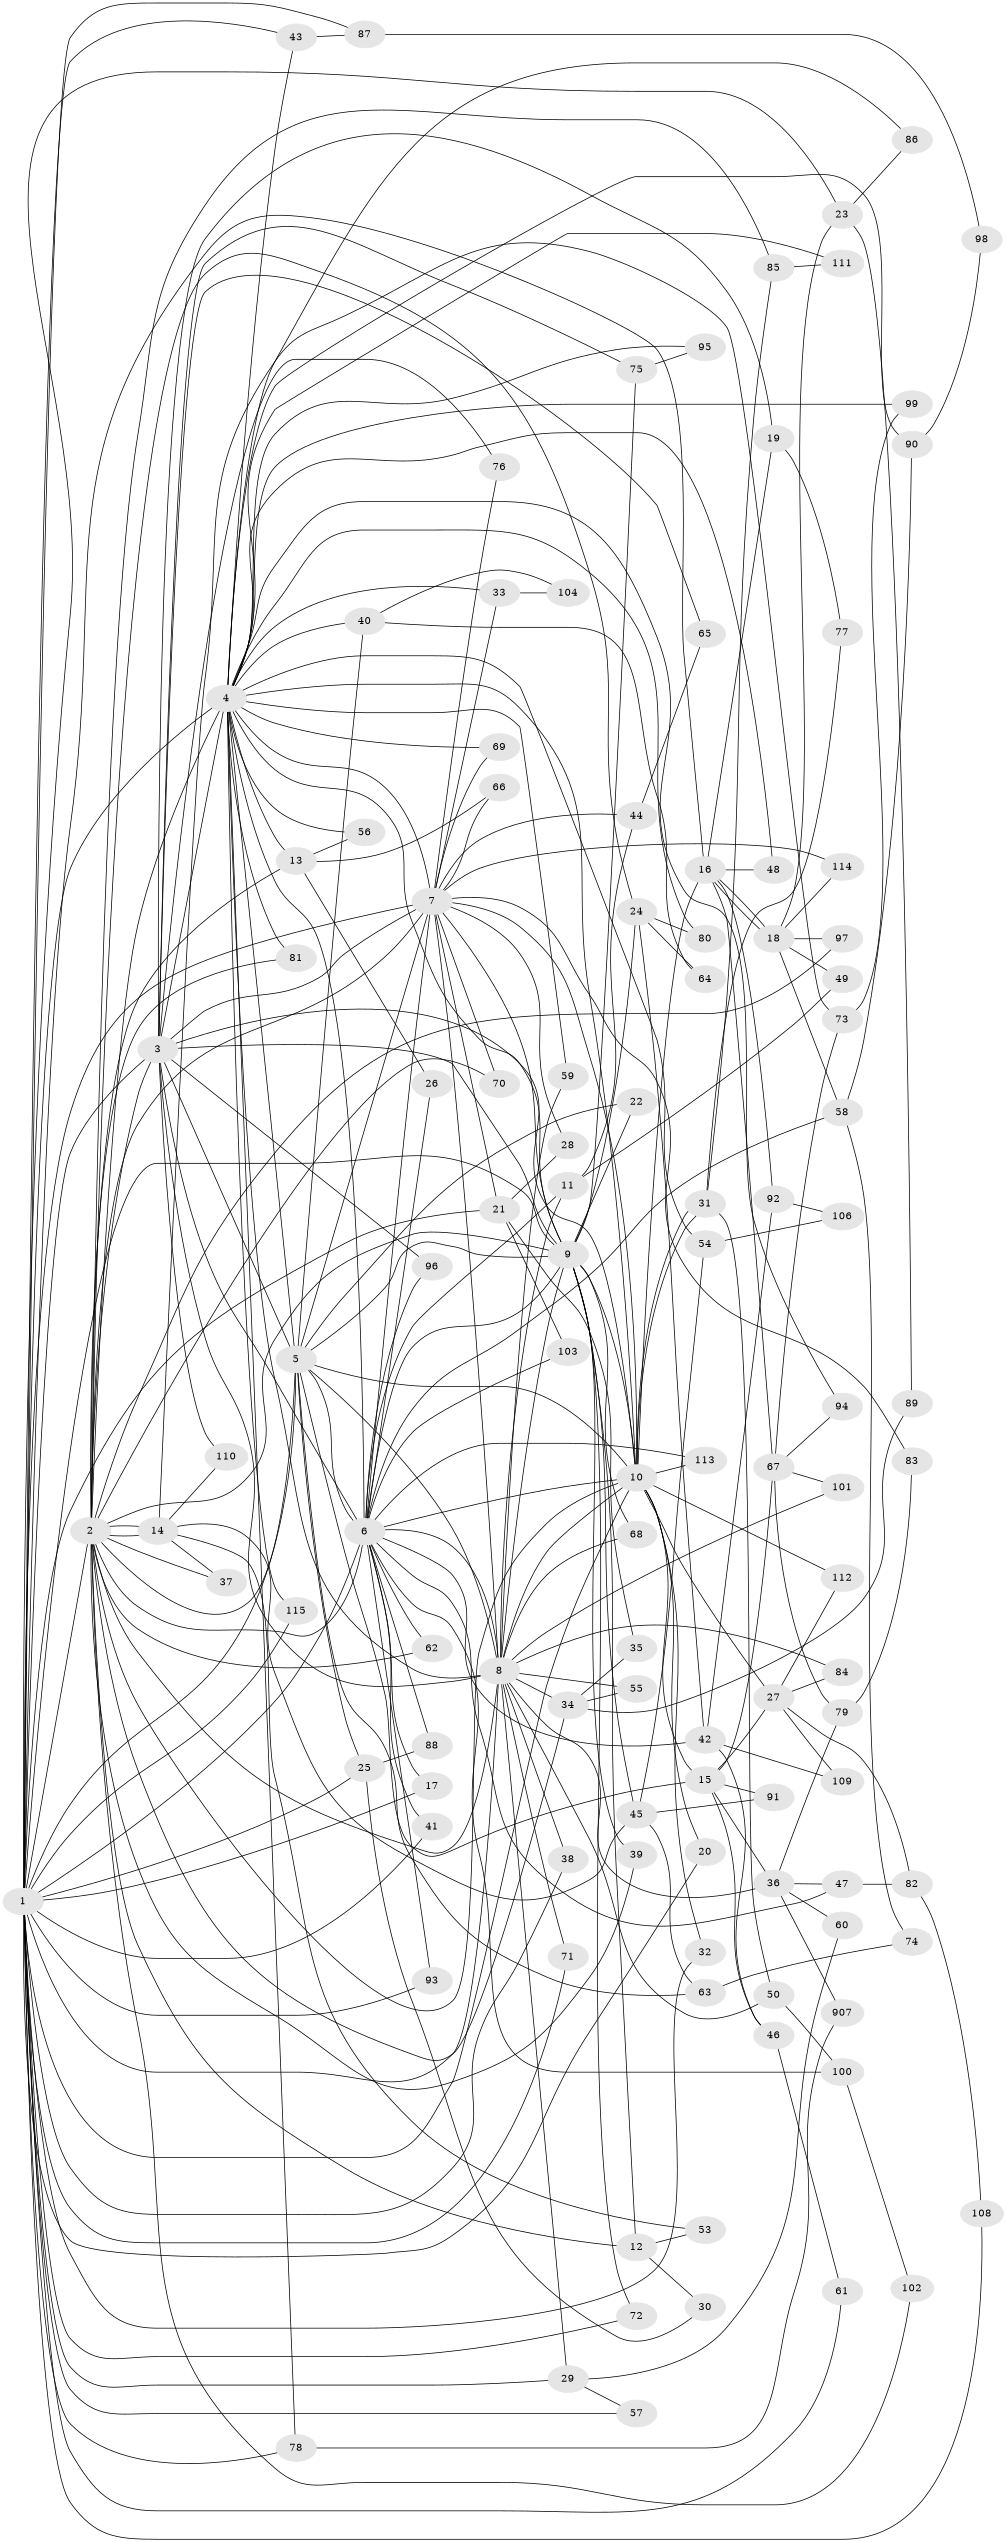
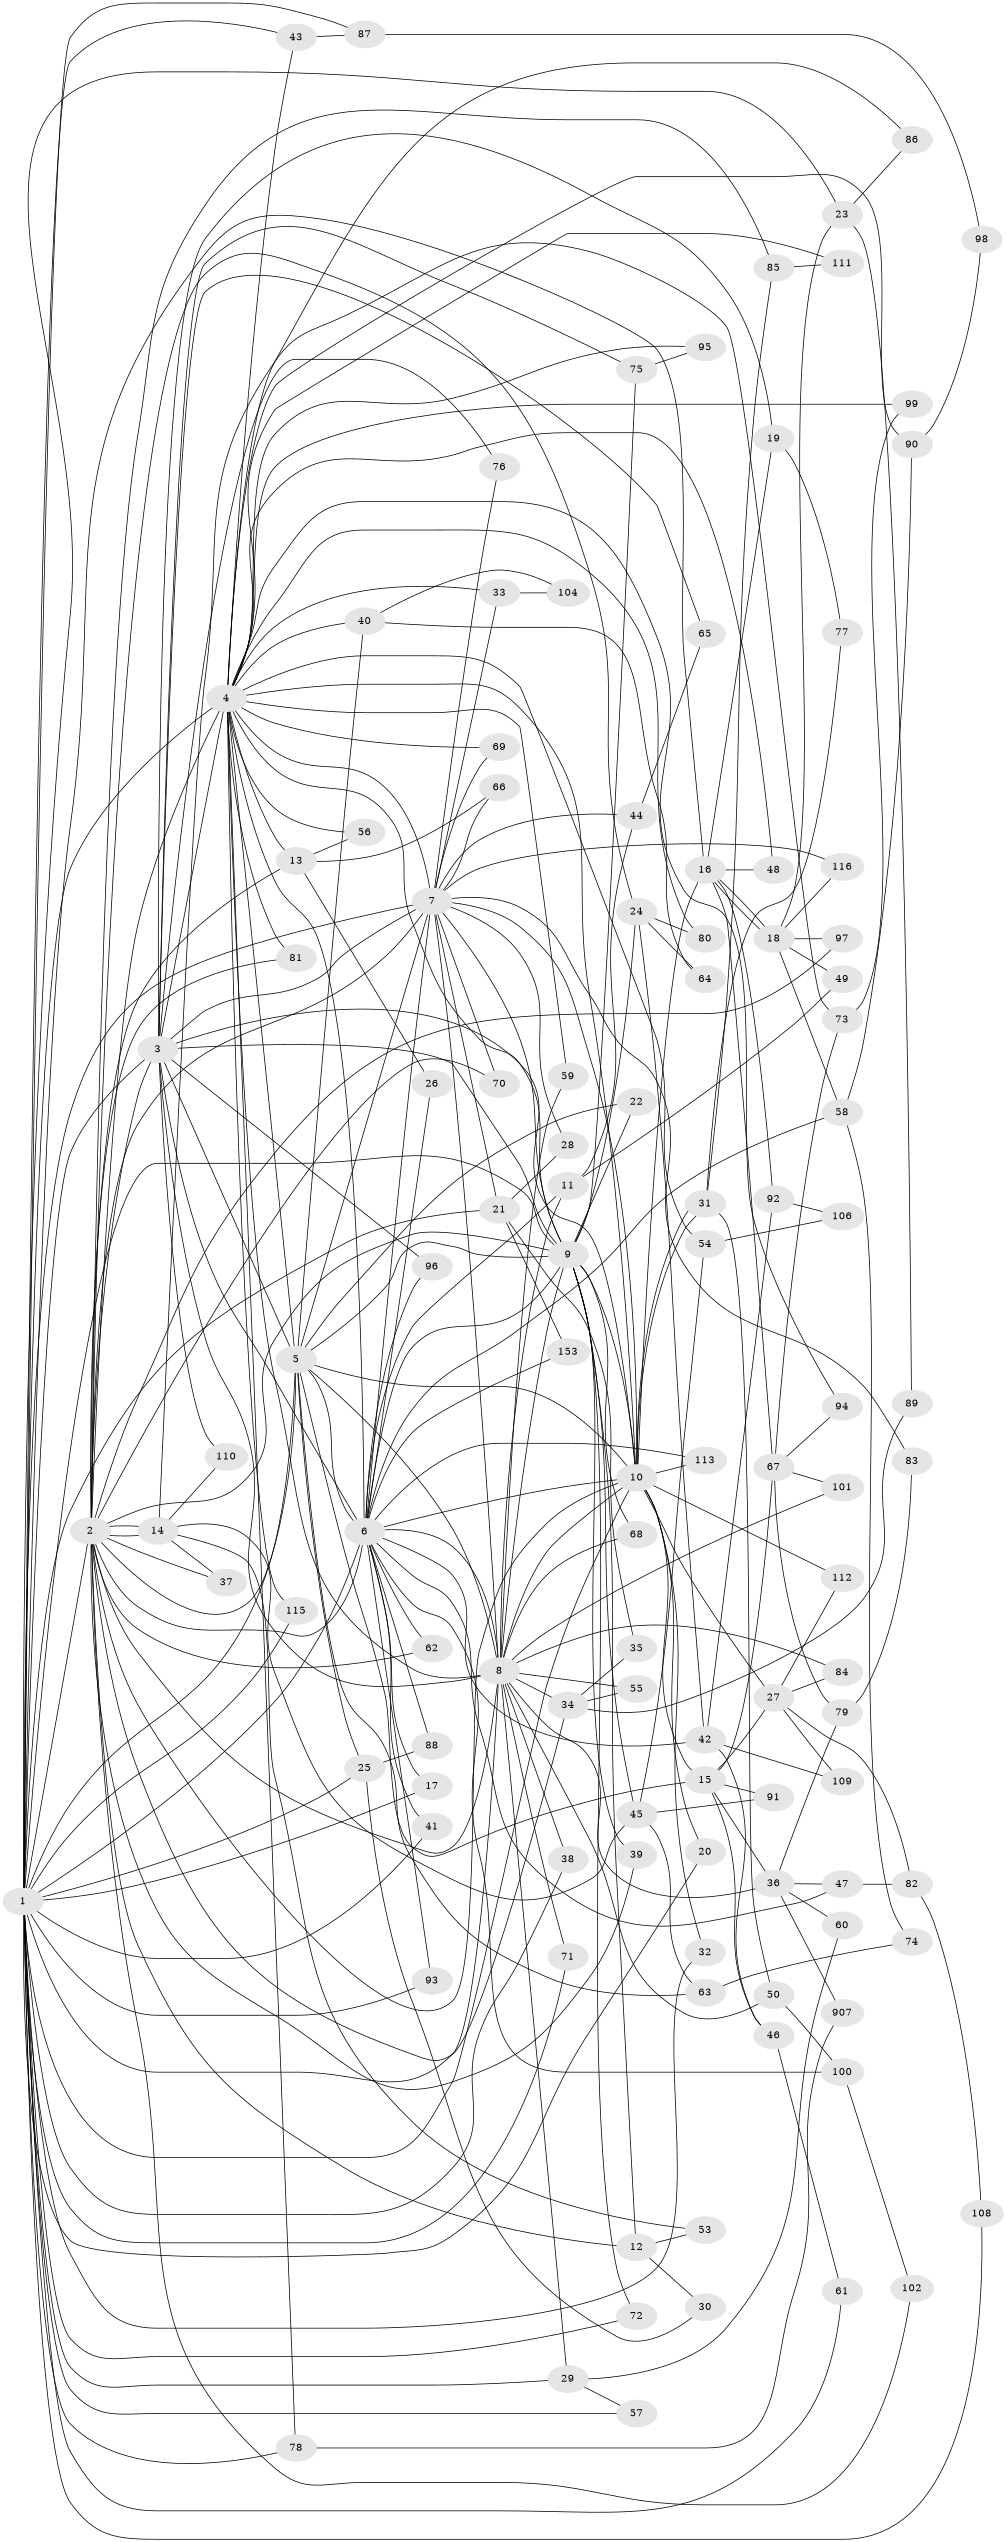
(842, 867) -> (842, 867)
(568, 1352) -> (568, 1352)
